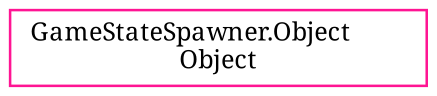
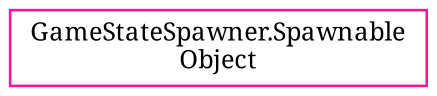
(218, 48) -> (218, 48)
